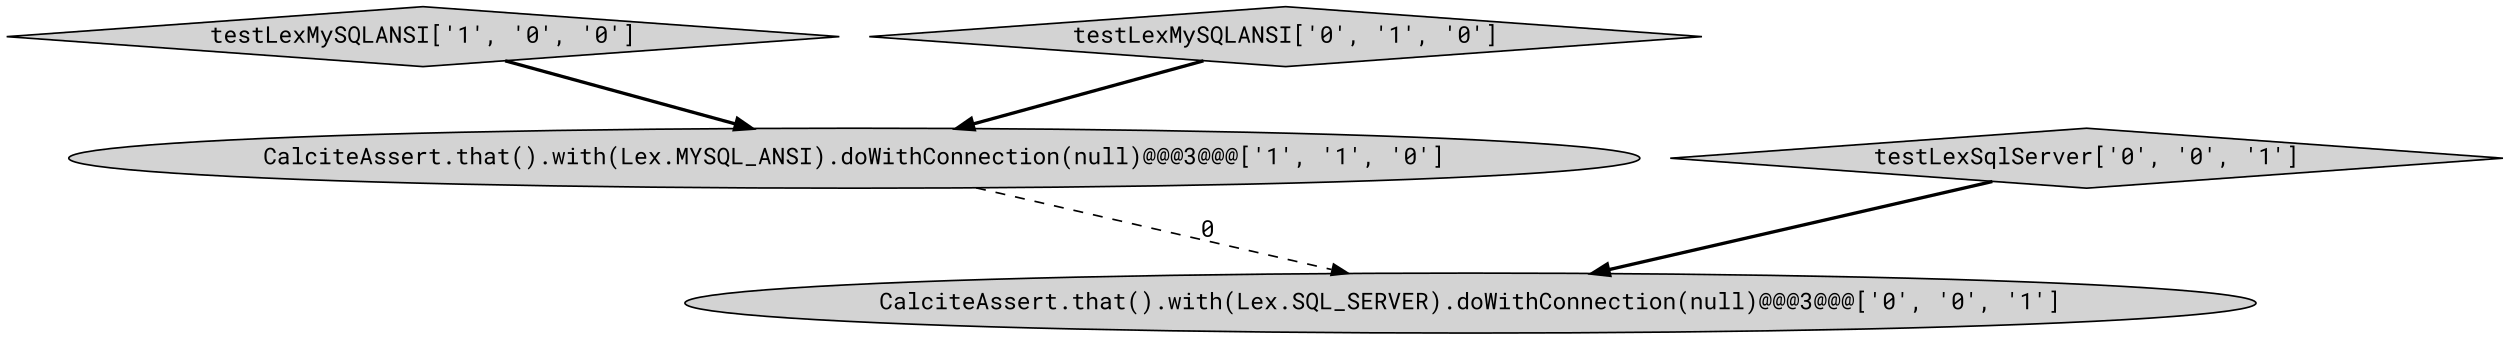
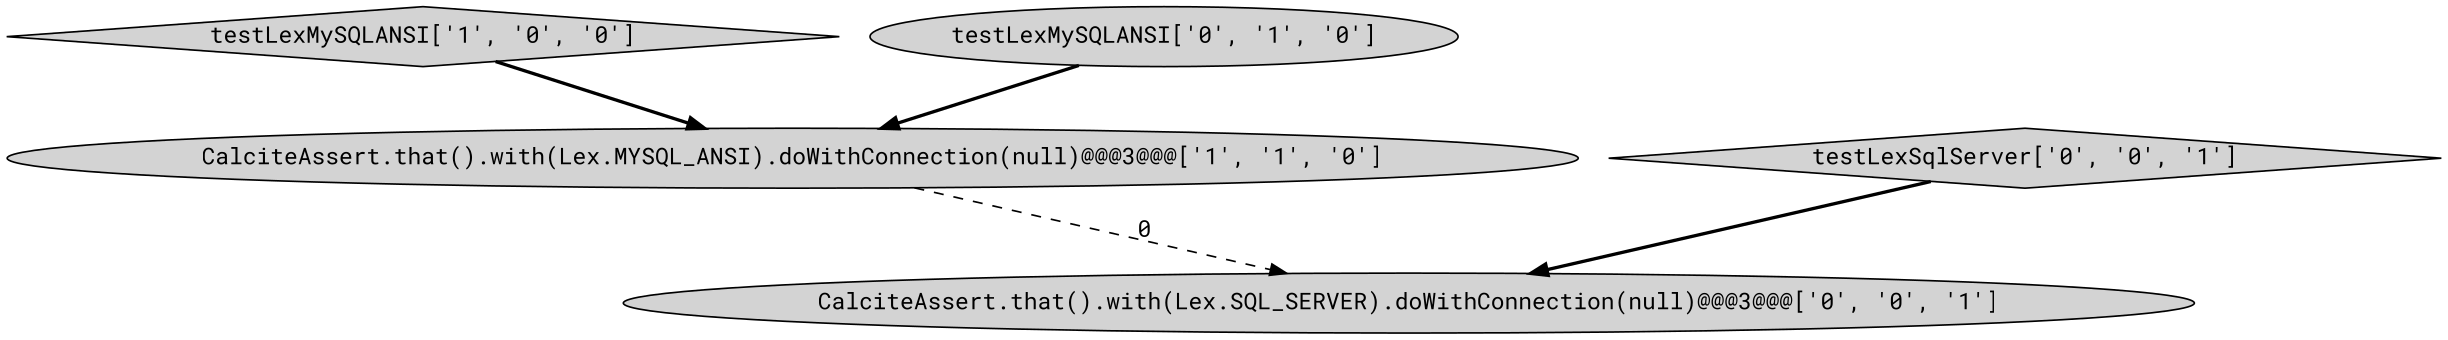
(1286, 37) -> (1164, 37)
